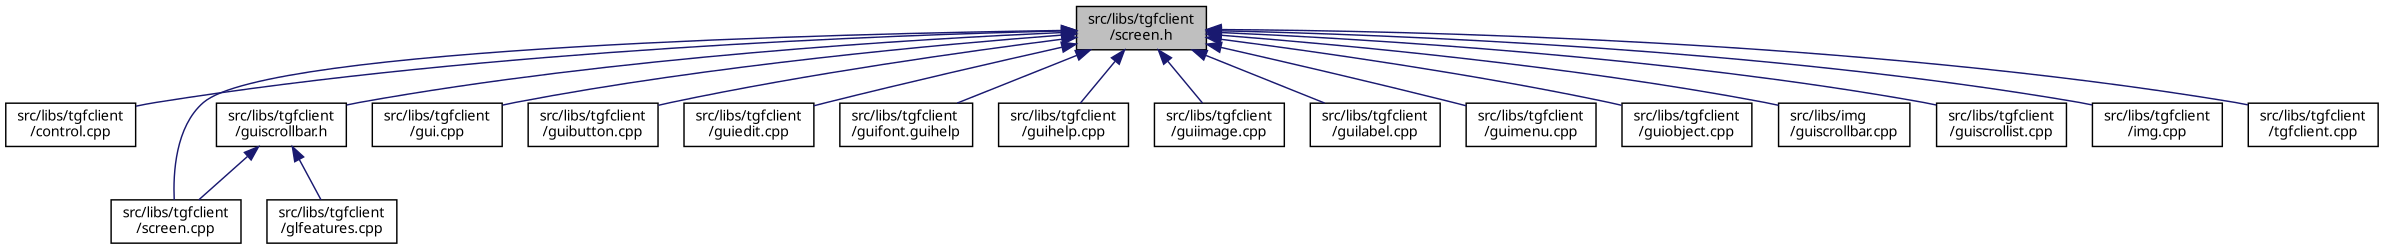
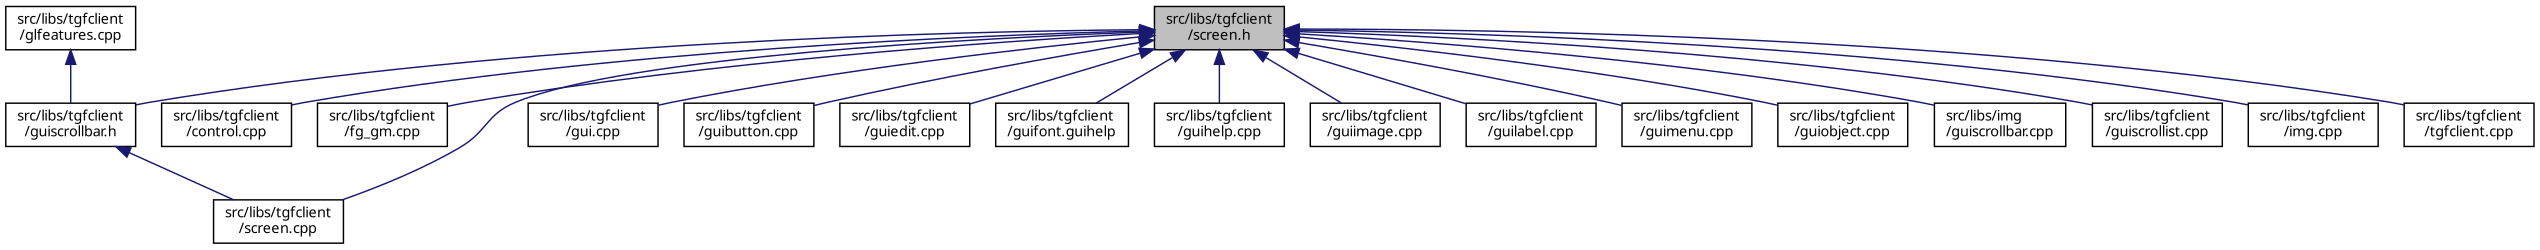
none -> (382, 125)
(310, 180) -> (71, 84)
